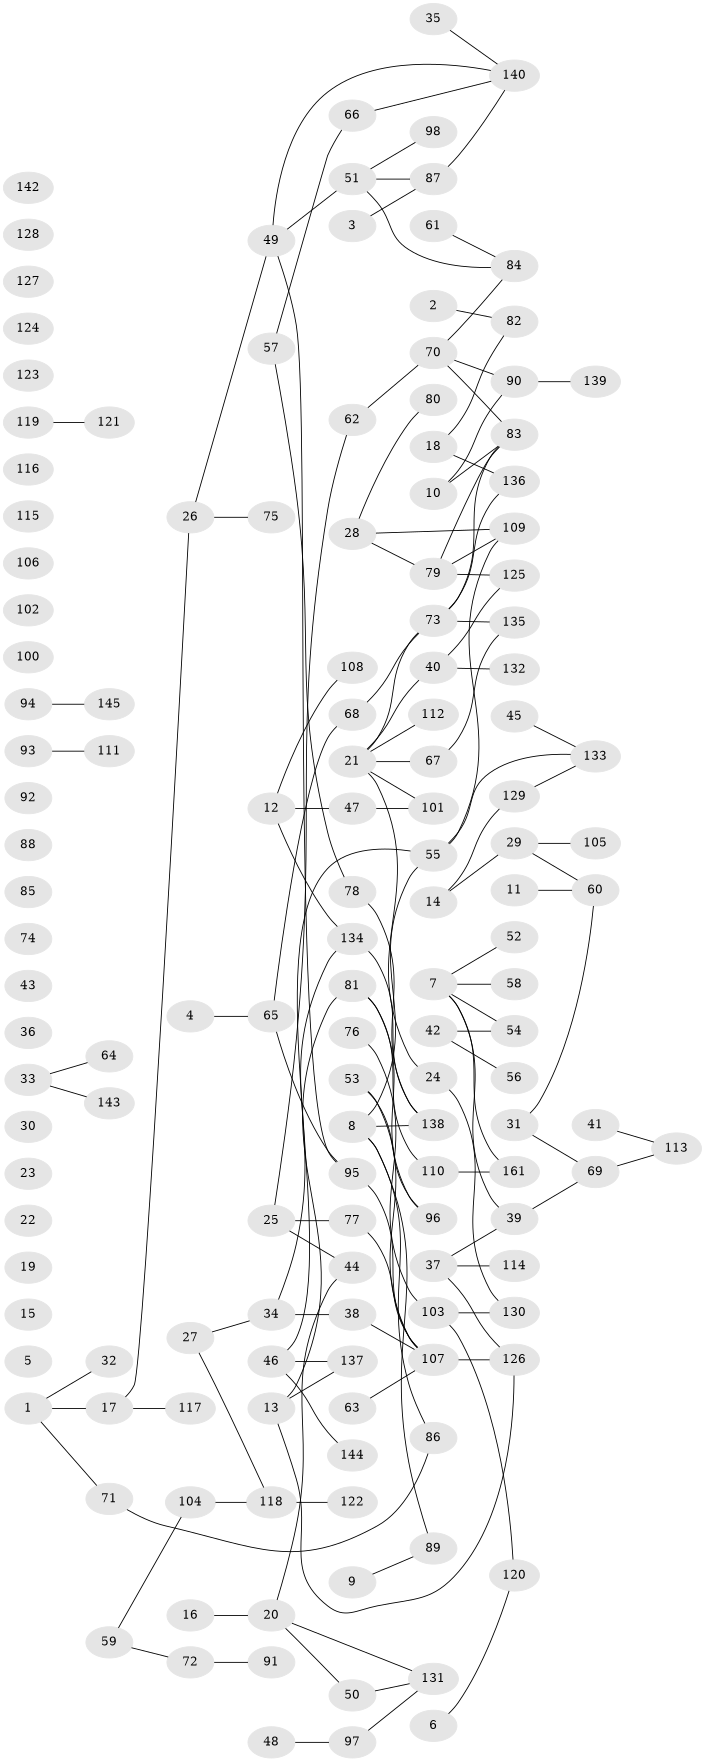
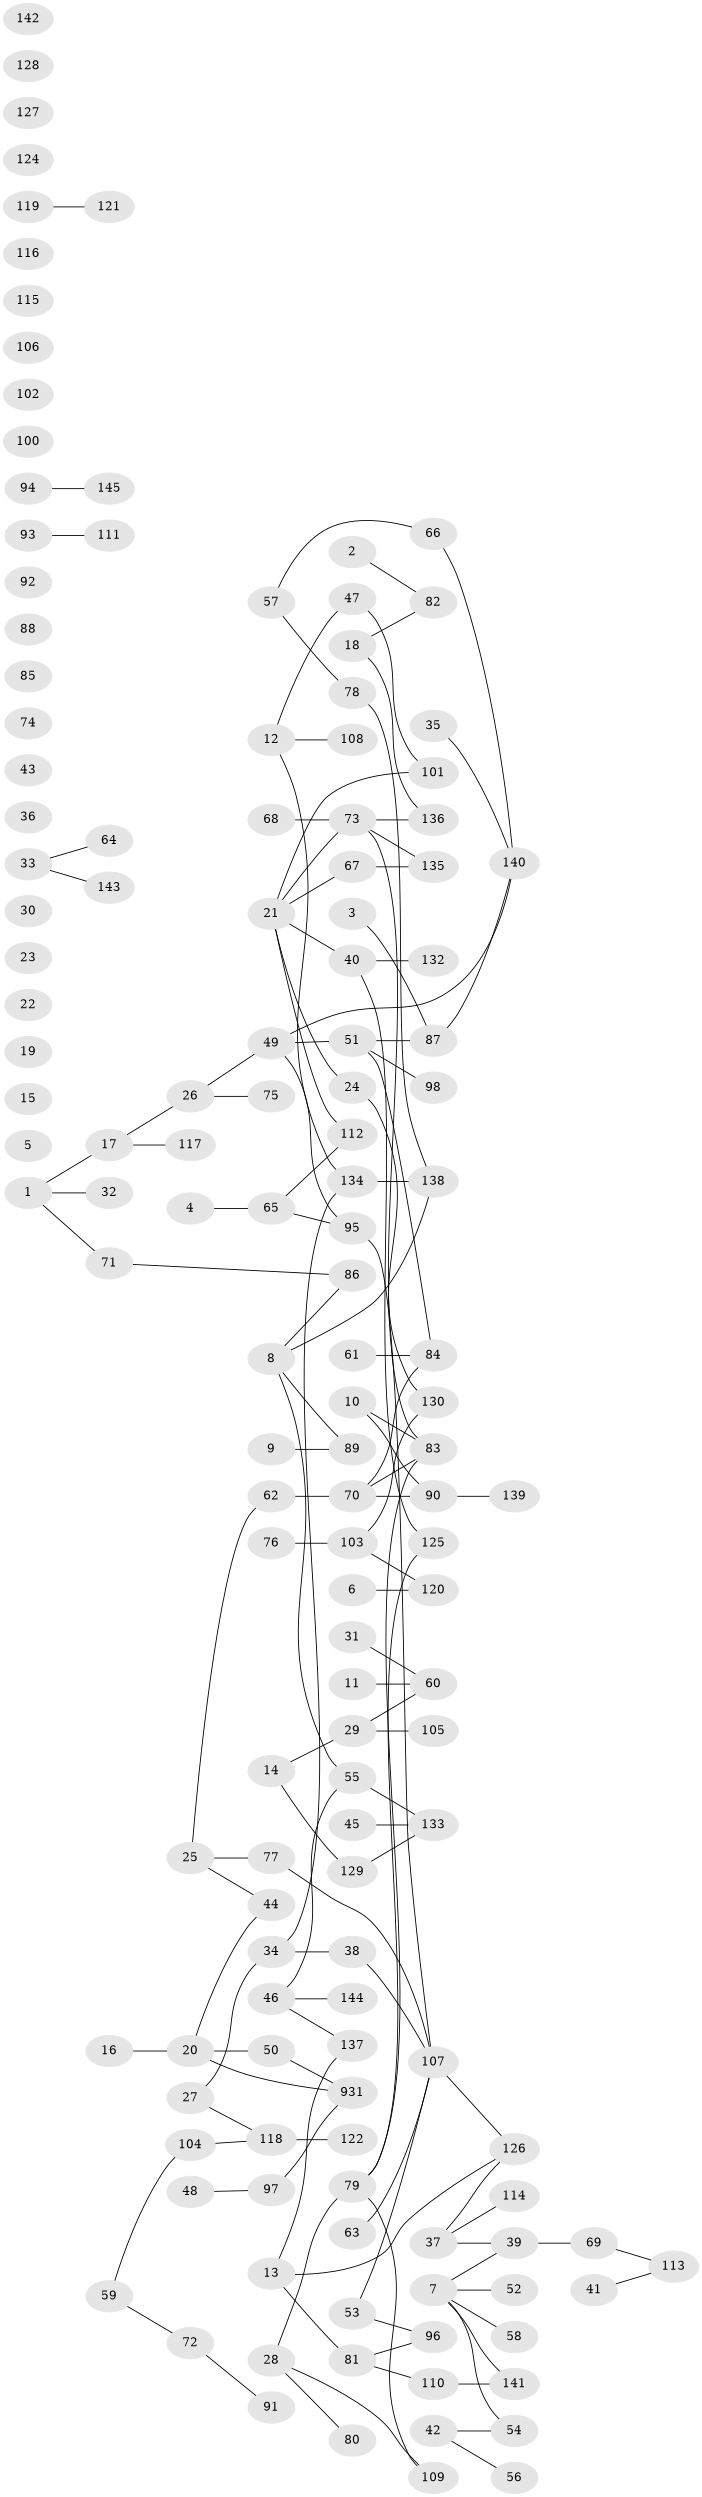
(28, 376) -> none
(477, 716) -> none
(293, 874) -> (309, 1174)
(555, 1149) -> none
(515, 1172) -> (515, 2384)
(433, 1679) -> (352, 2093)
